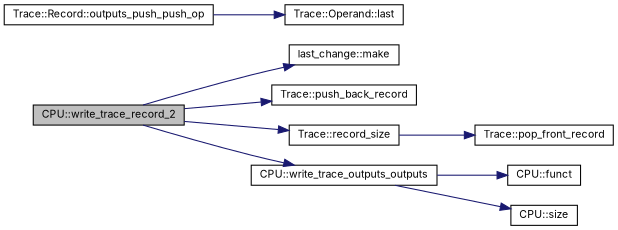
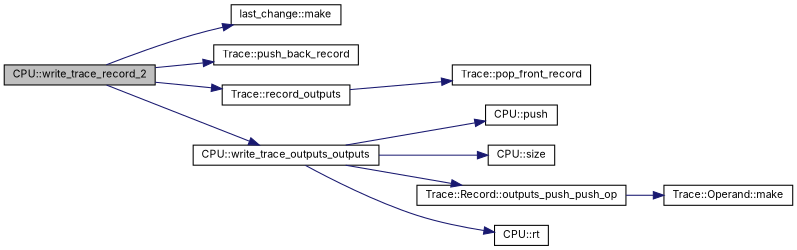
(344, 15) -> (728, 195)
(344, 135) -> (286, 95)
none -> (398, 174)
(544, 175) -> (521, 115)
none -> (521, 235)
